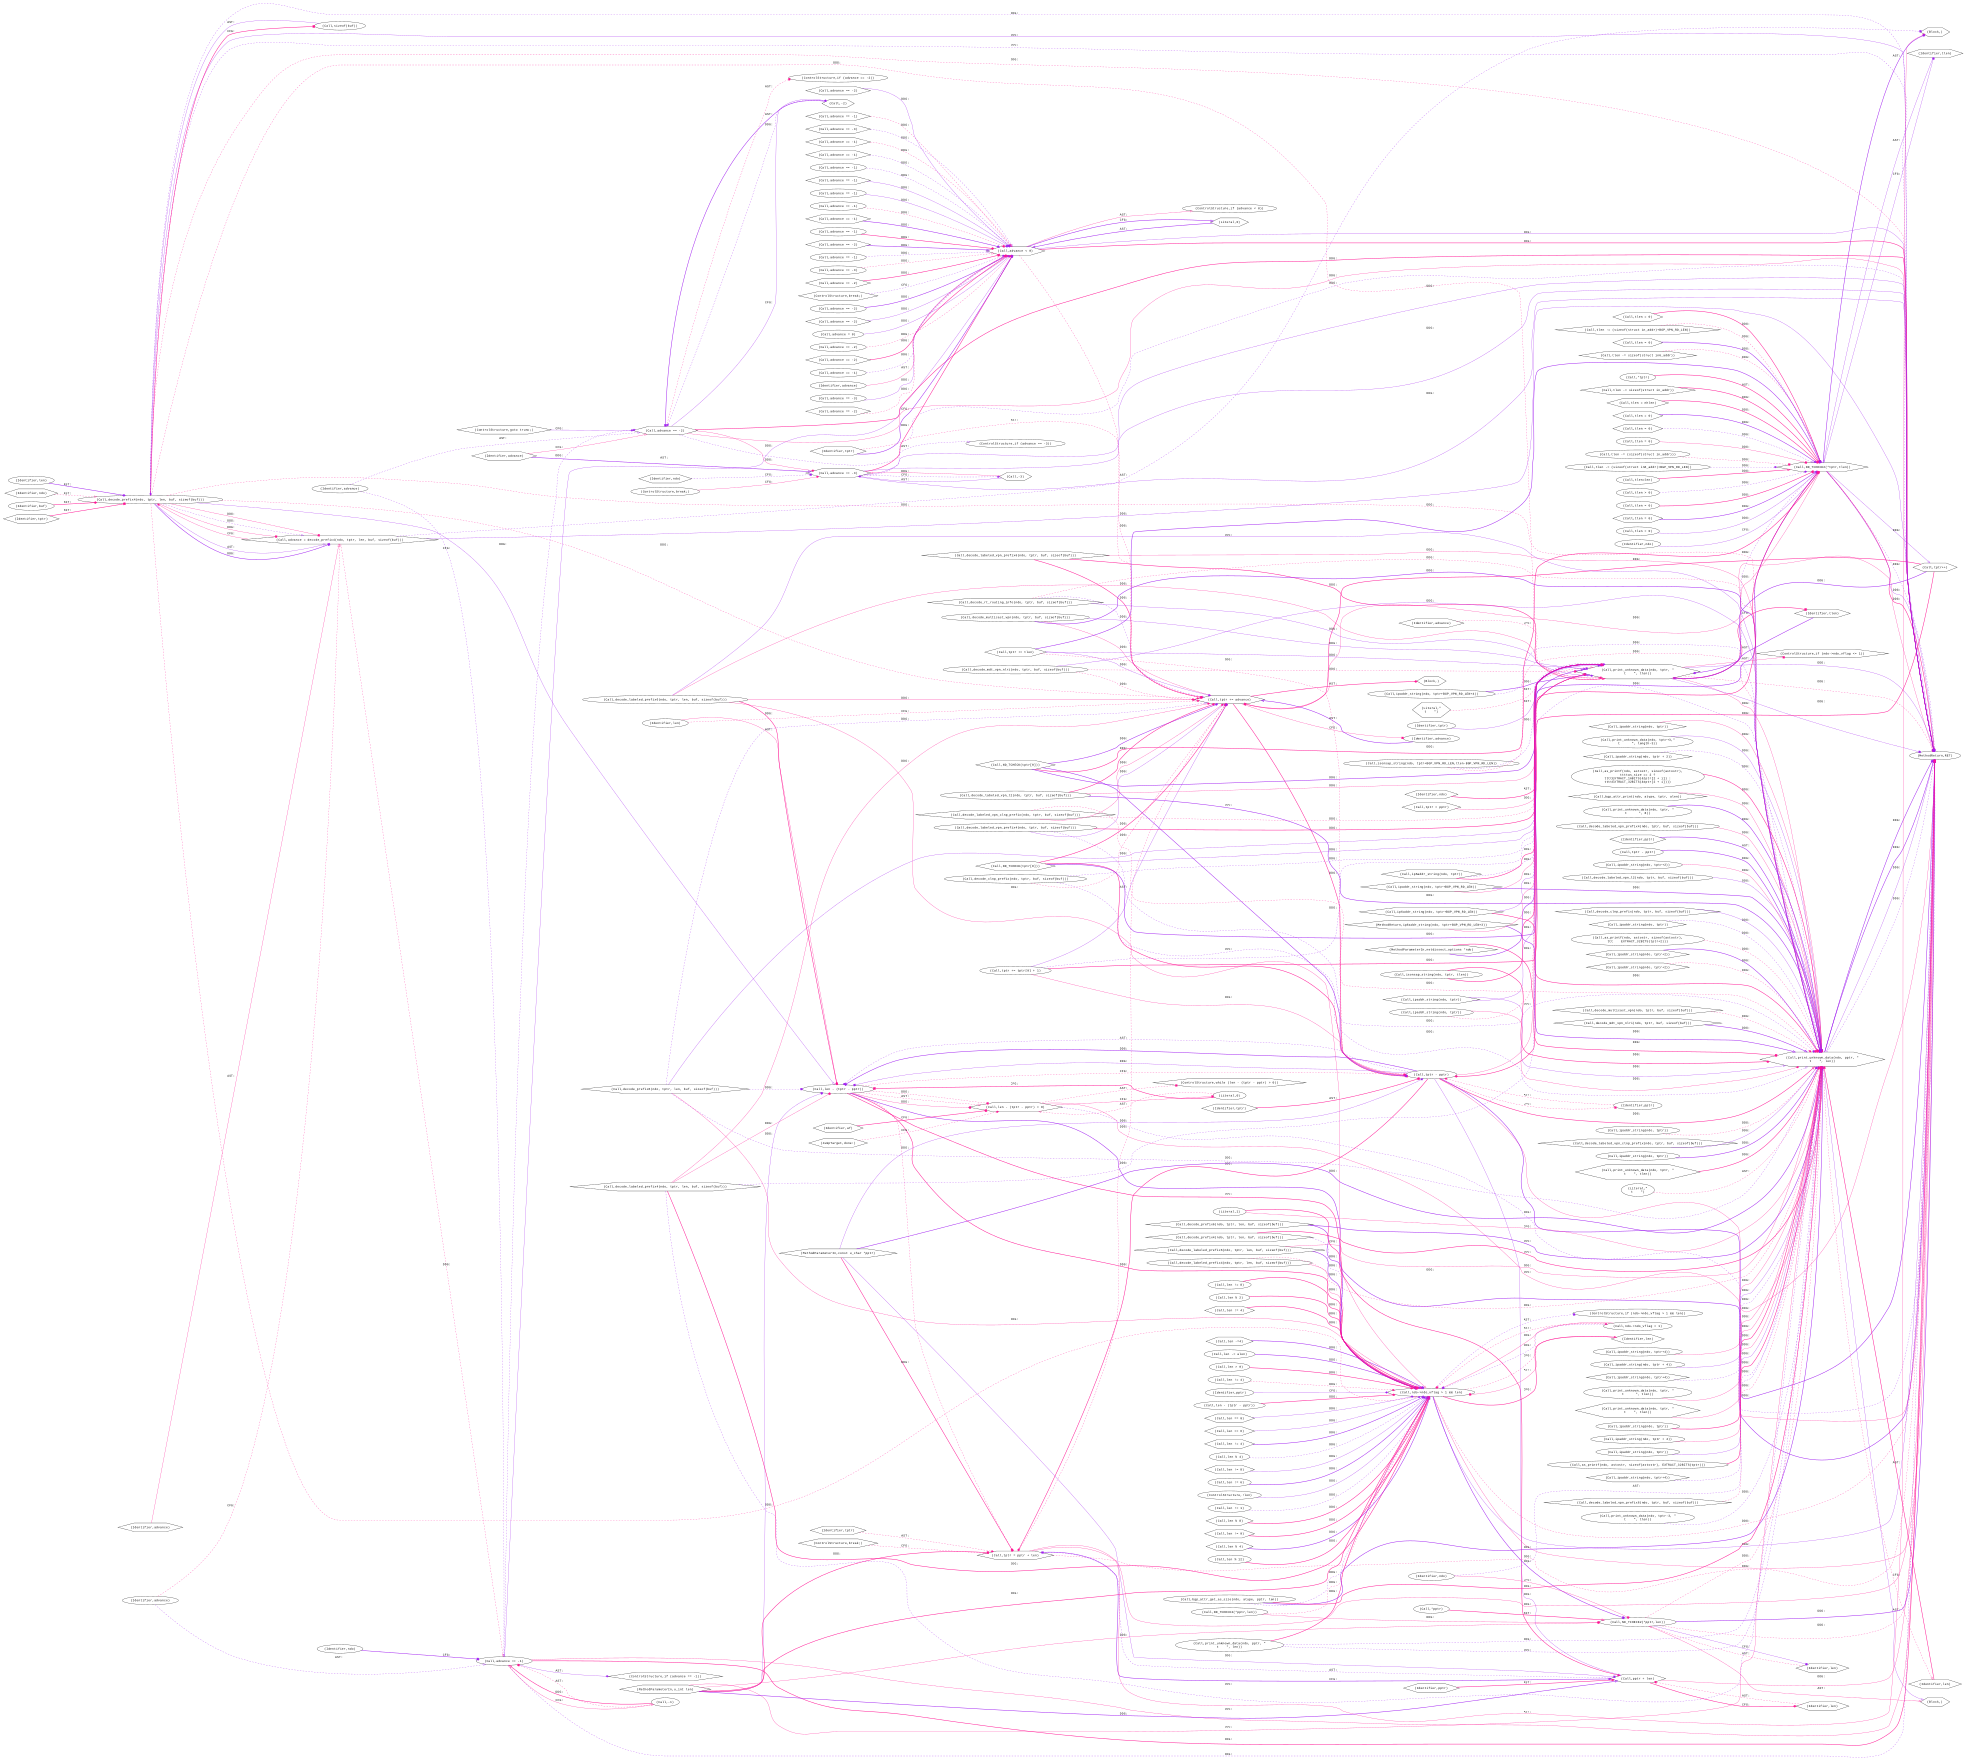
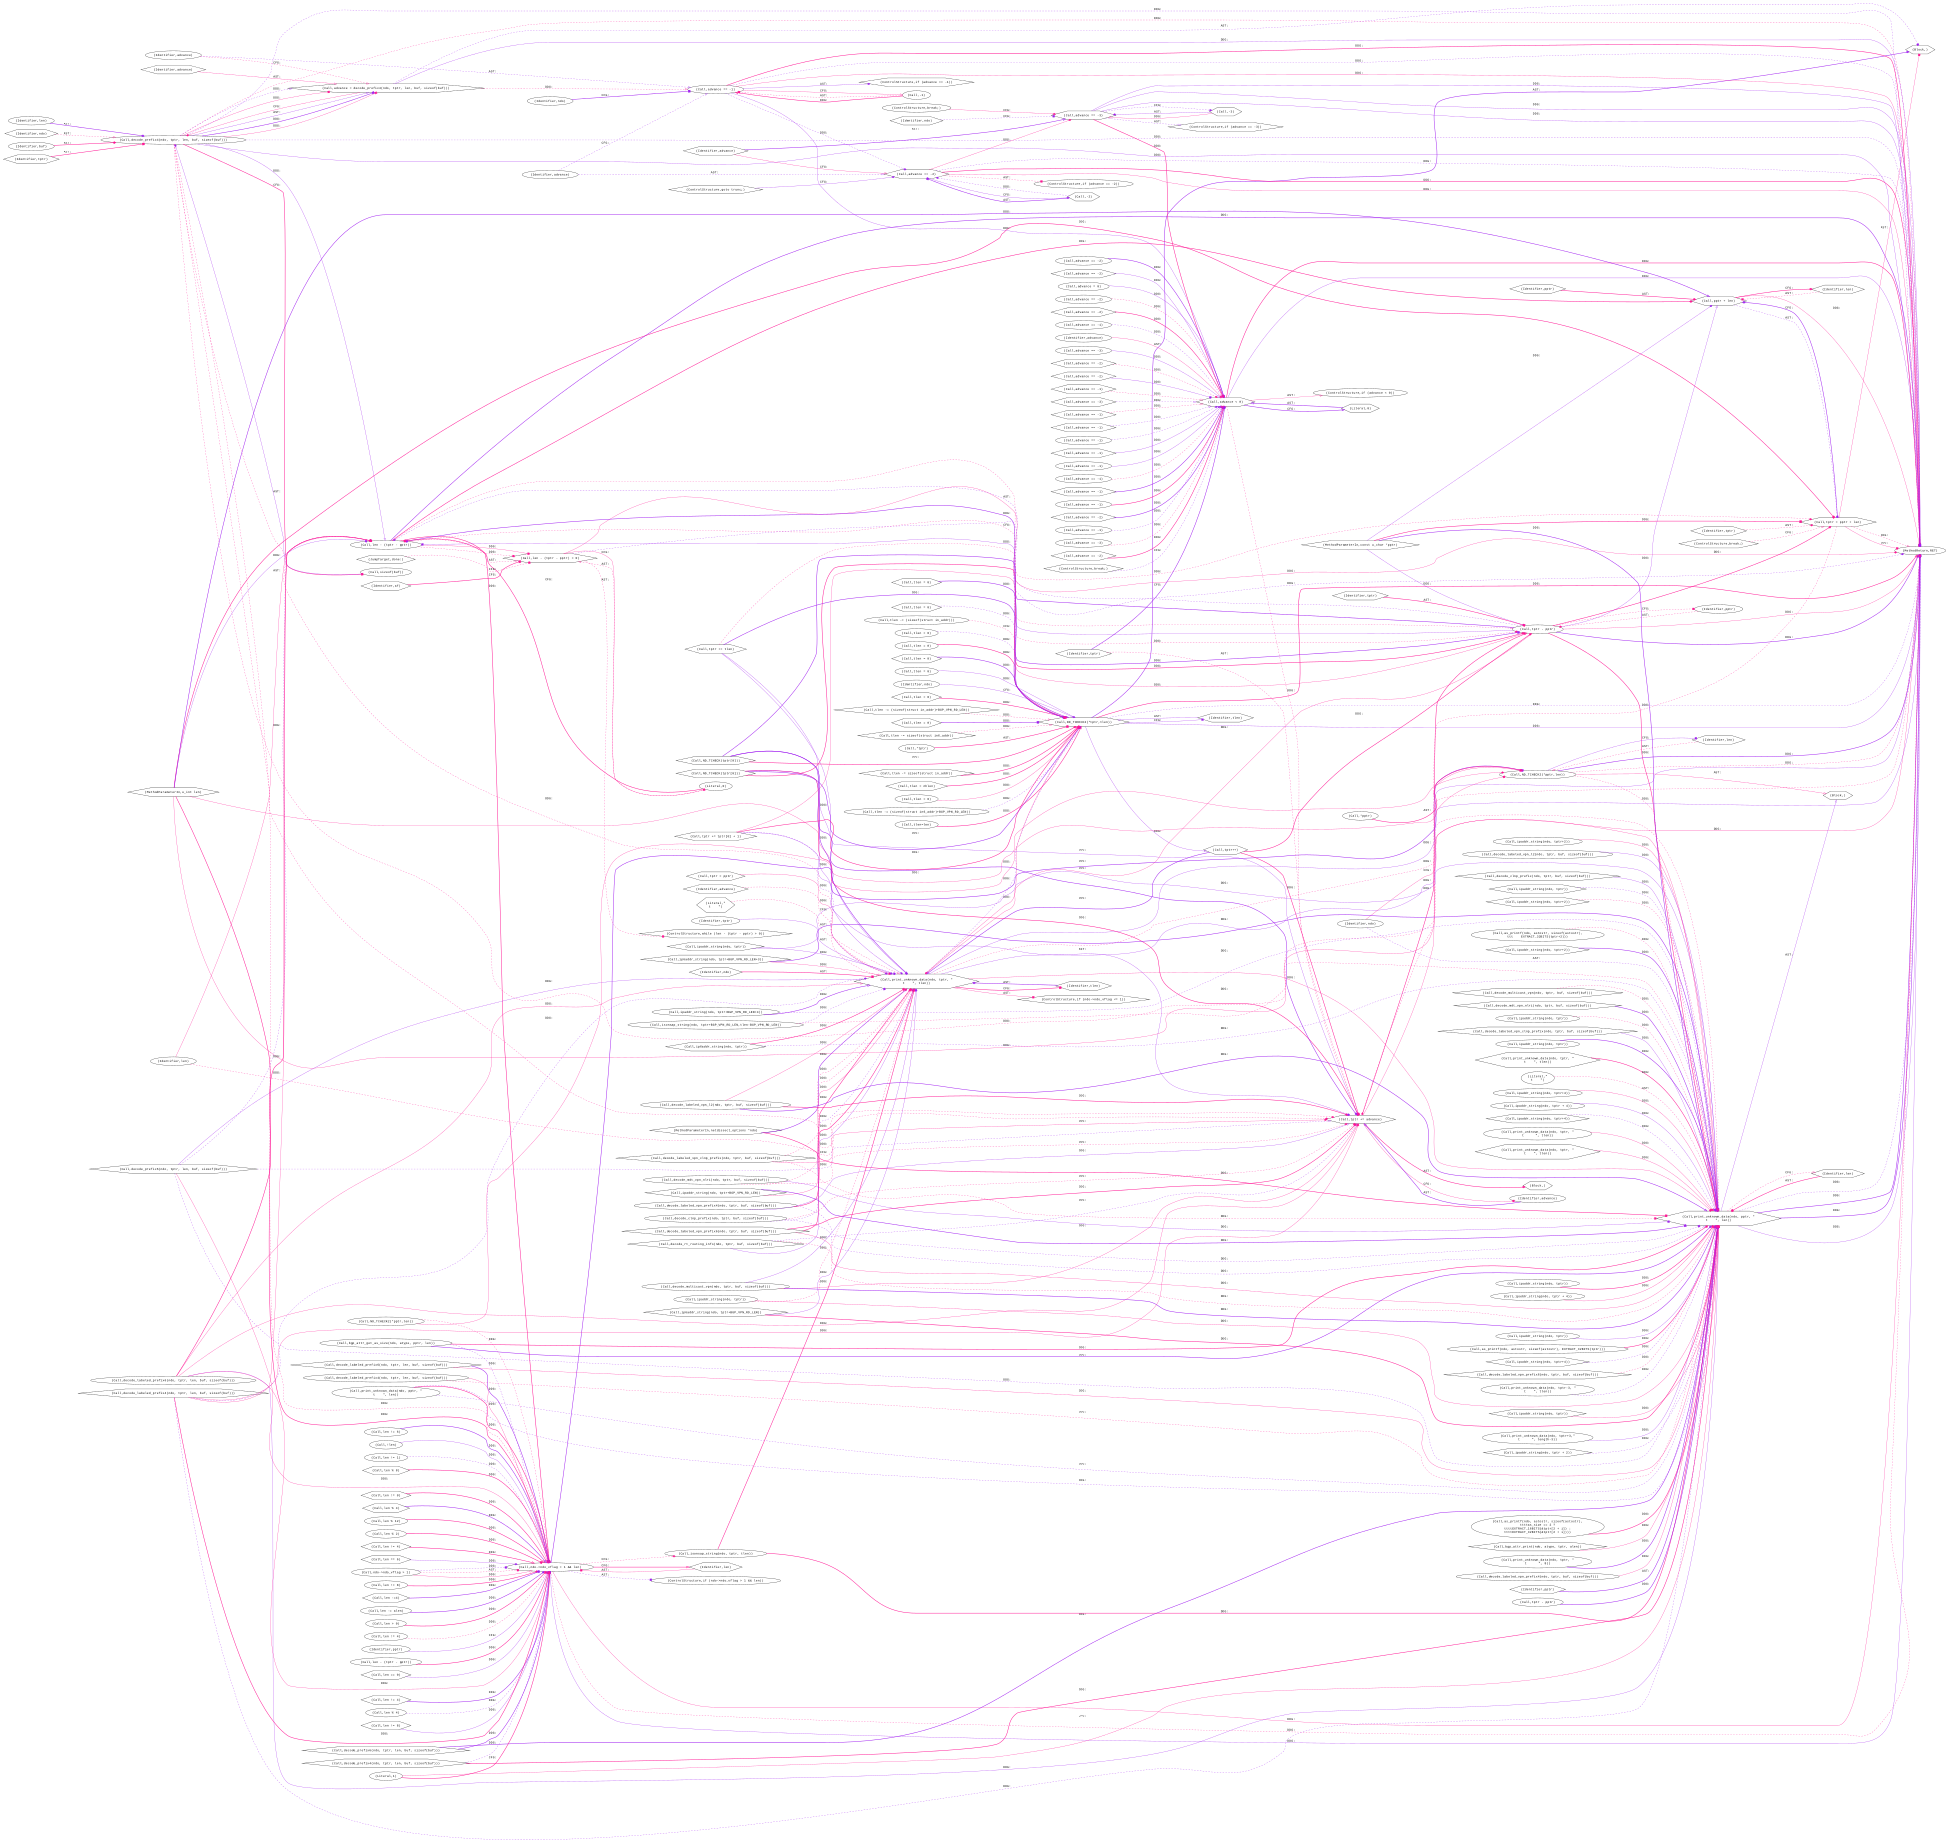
(1016, 444) -> (1226, 127)
(1747, 459) -> (1008, 626)
(1431, 925) -> (716, 959)
(1016, 971) -> (716, 836)
(928, 1128) -> (469, 560)
(1533, 1357) -> (626, 1560)
(1230, 1495) -> (386, 1445)
(1131, 1643) -> (1538, 424)
